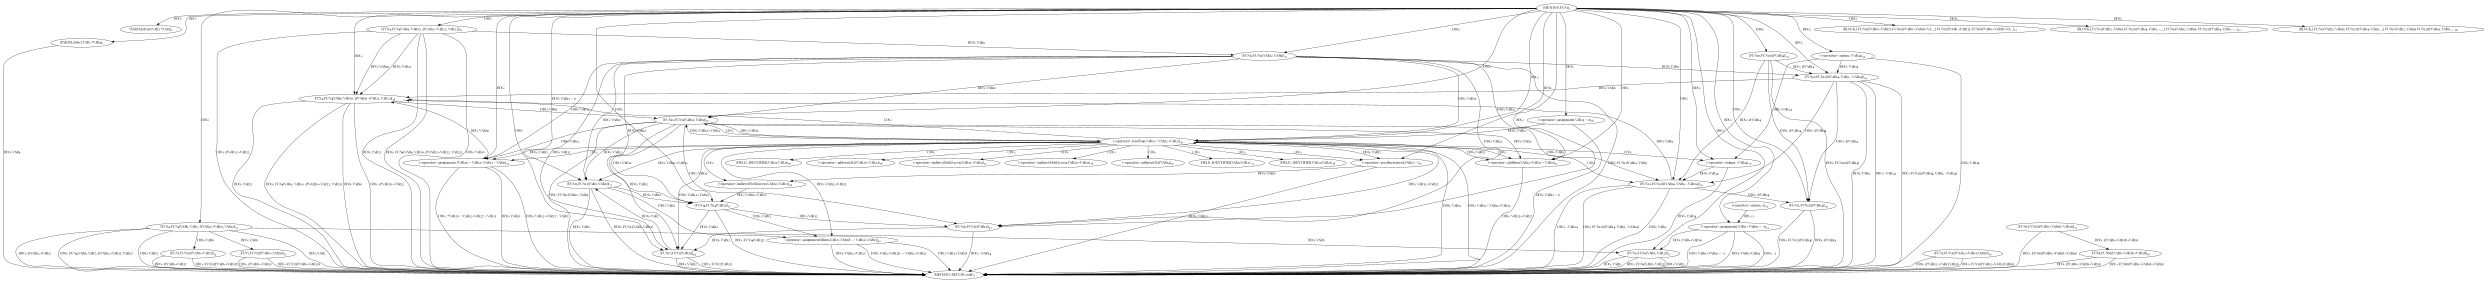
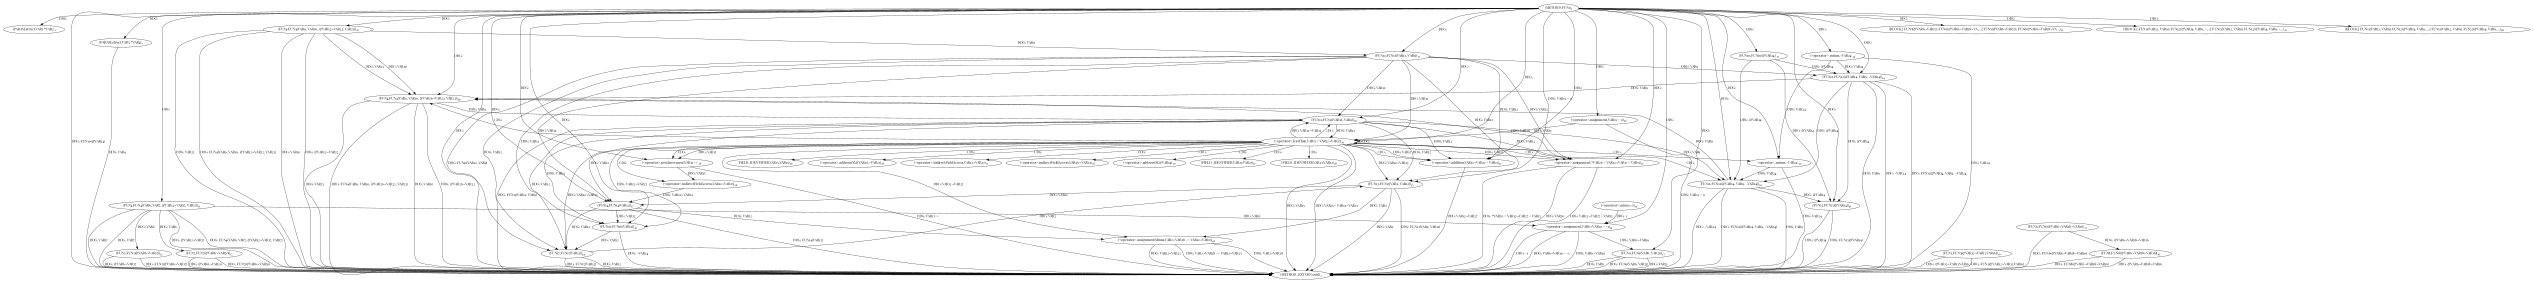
(791, 184) -> (736, 184)
(934, 237) -> (873, 213)
(1808, 266) -> (86, 12)
